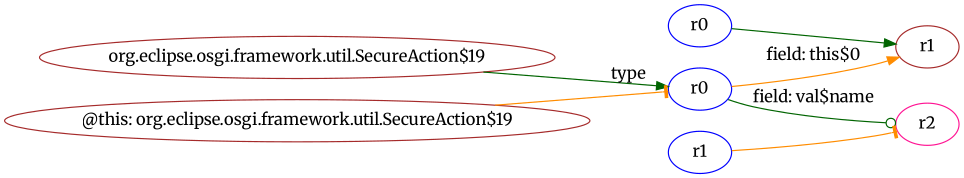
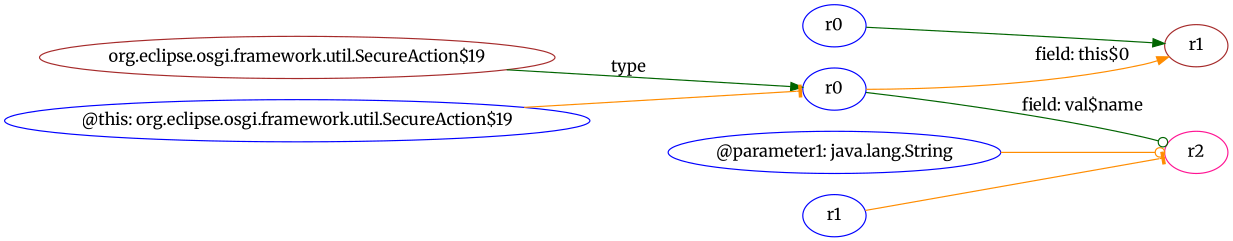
(297, 121) -> (297, 121)
none -> (834, 152)
